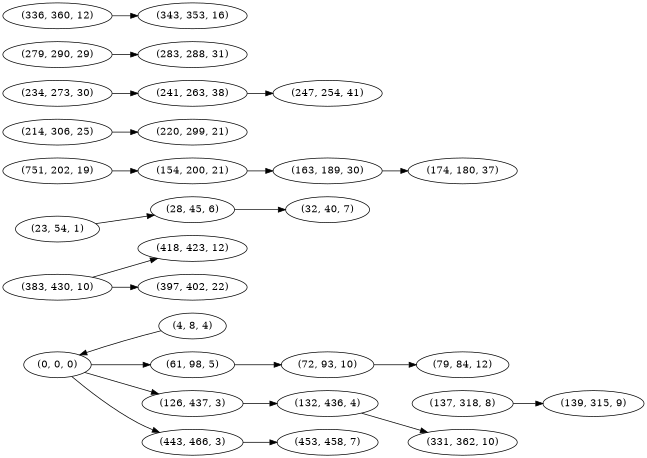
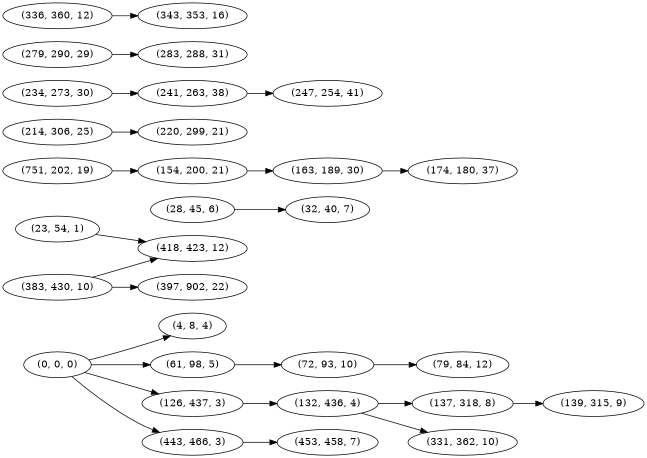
(121, 220) -> (117, 238)
(193, 287) -> (193, 287)
(124, 341) -> (126, 350)
none -> (391, 404)
